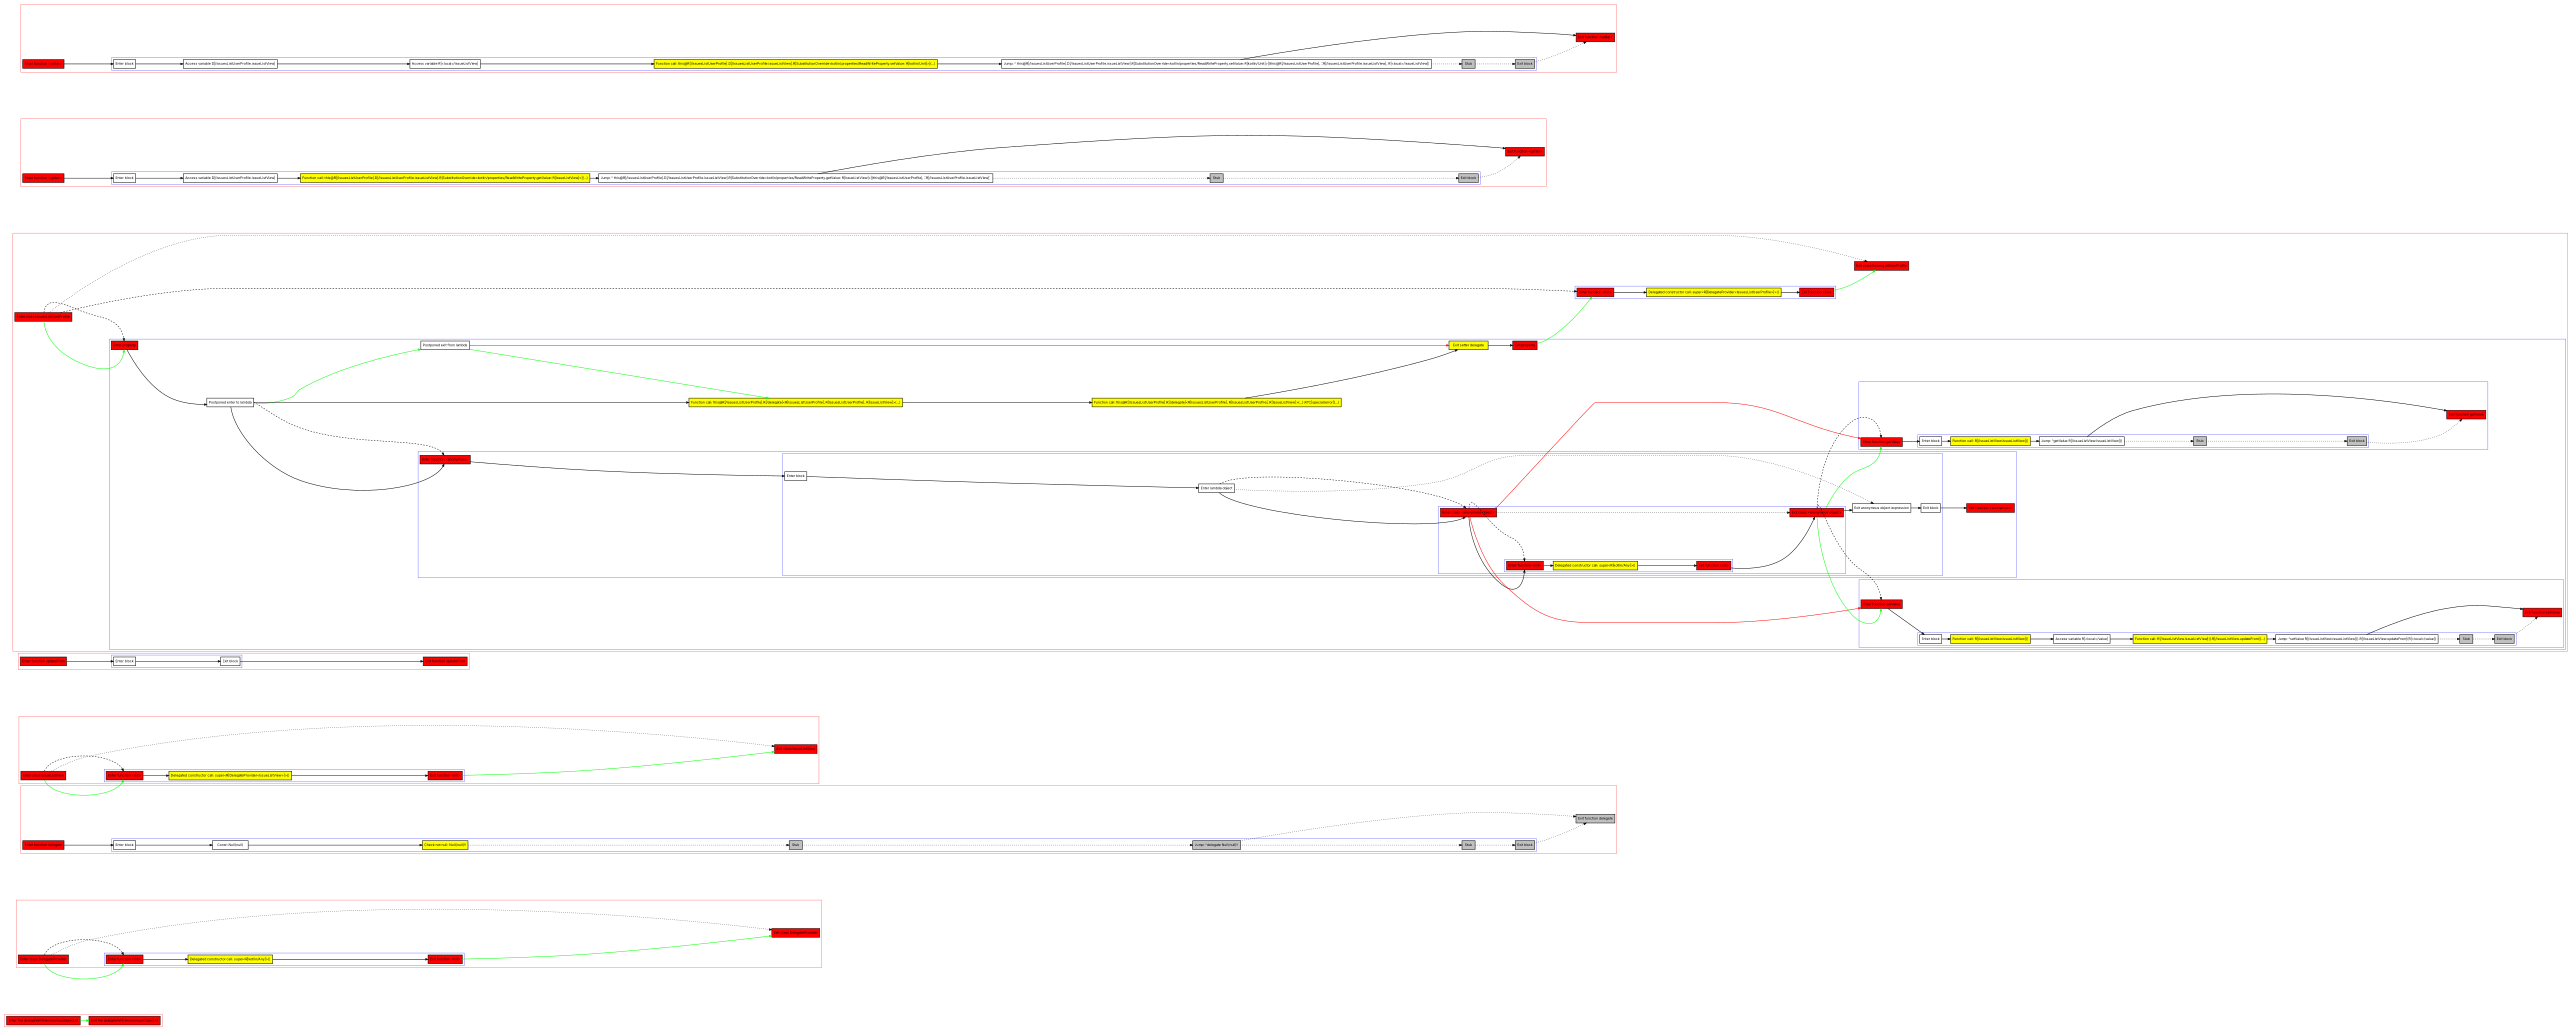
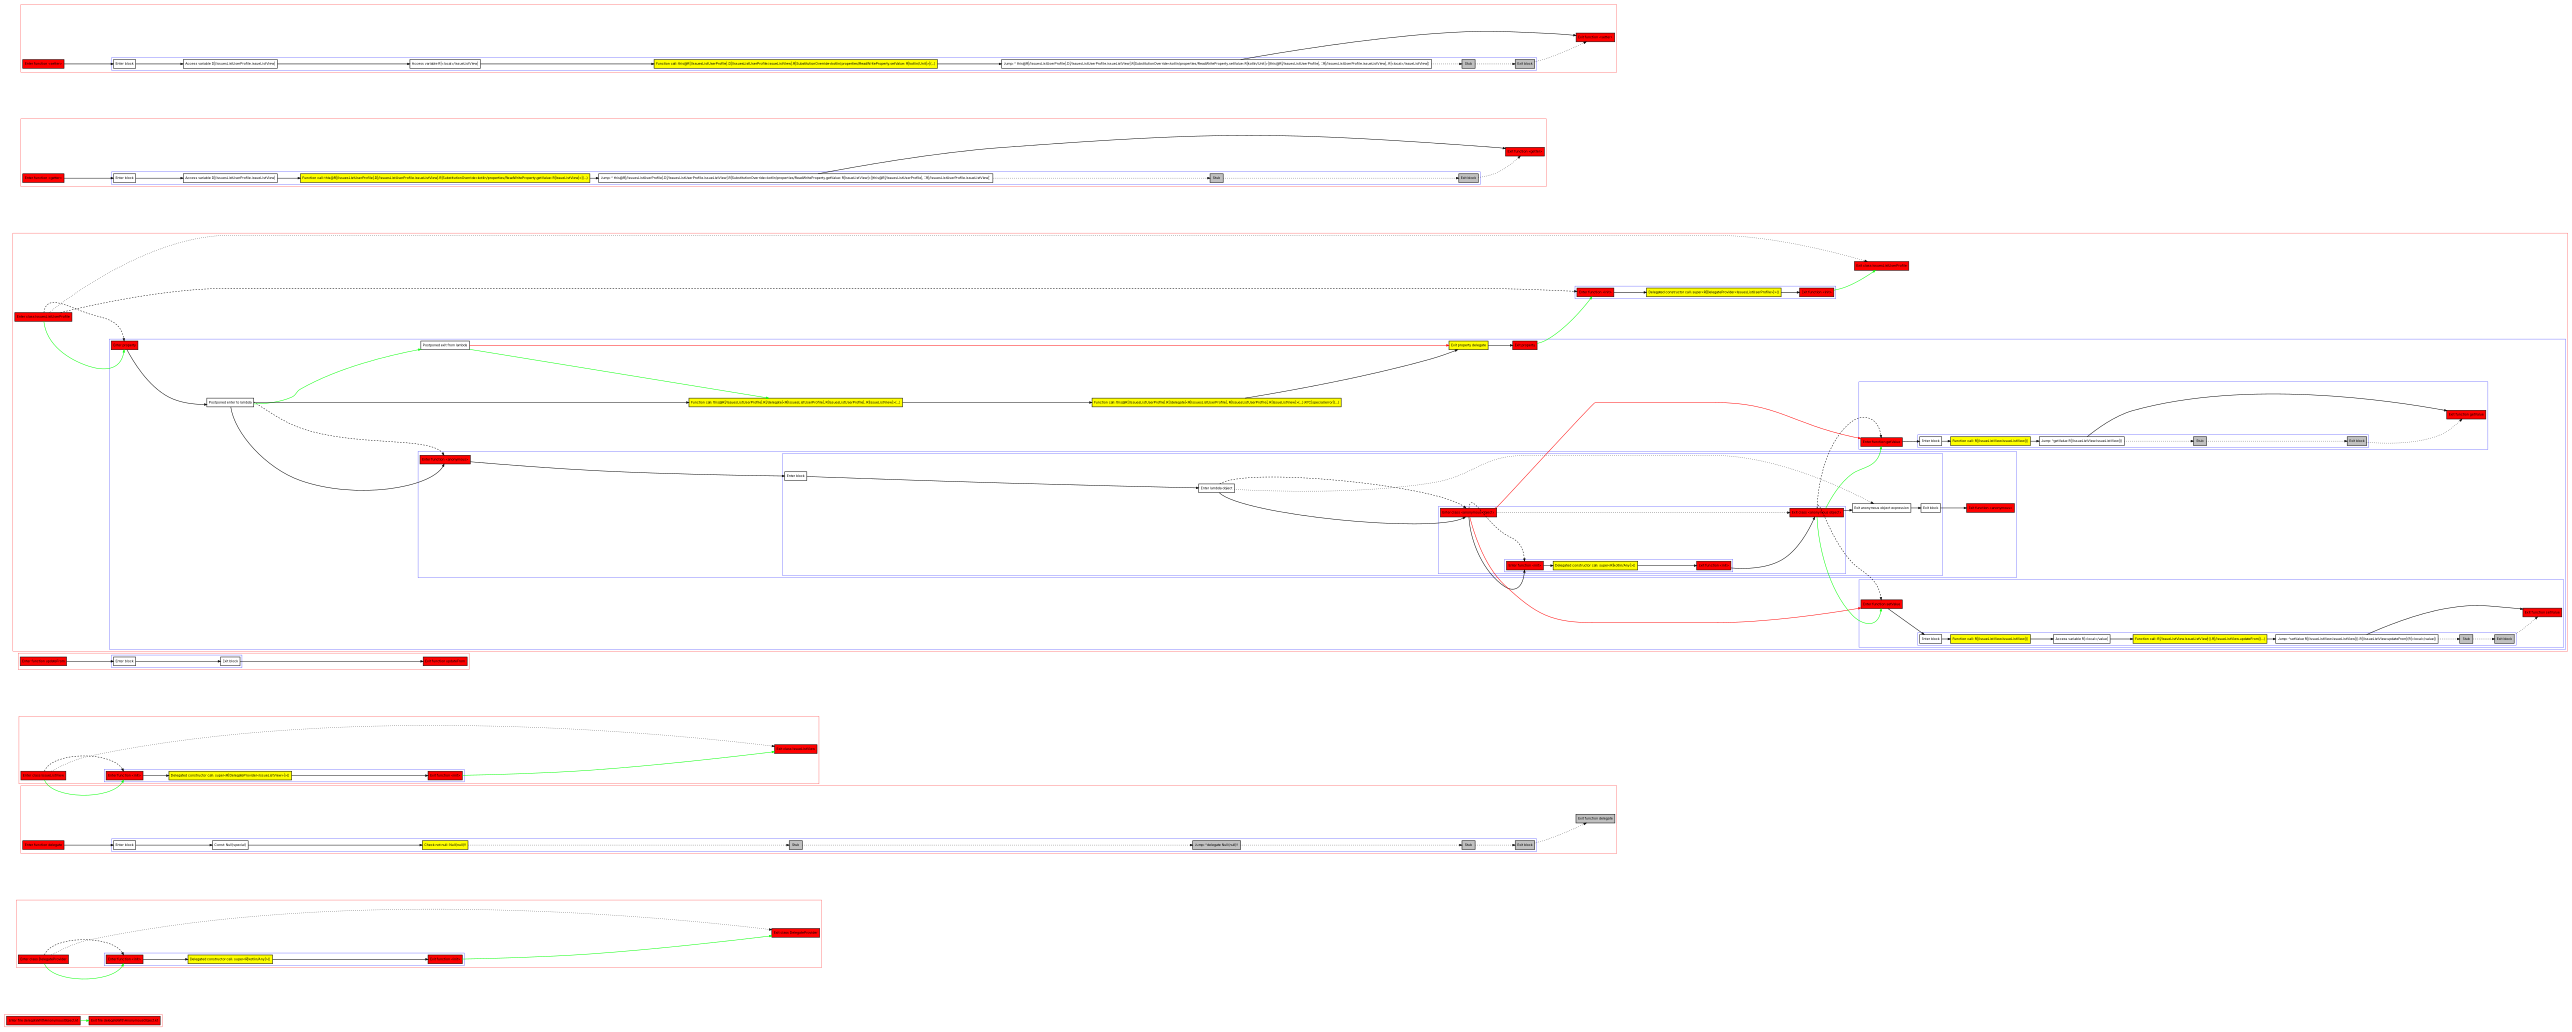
(1469, 345) -> (1469, 345)
(1406, 817) -> none
(230, 845) -> (230, 845)
